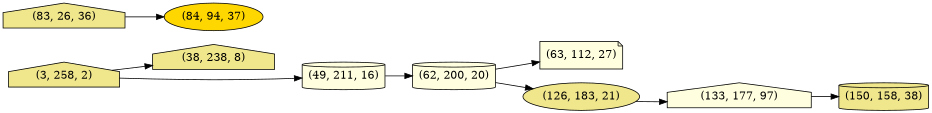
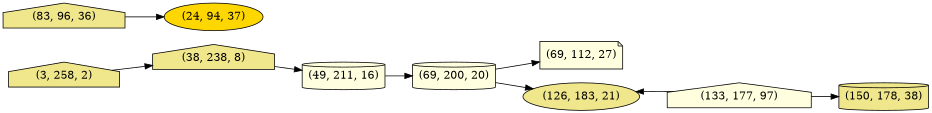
(64, 17) -> (64, 17)
(214, 17) -> (214, 17)
(581, 55) -> (581, 55)
(454, 76) -> (454, 76)
(207, 80) -> (285, 68)
(884, 97) -> (884, 97)
(648, 102) -> (659, 91)
